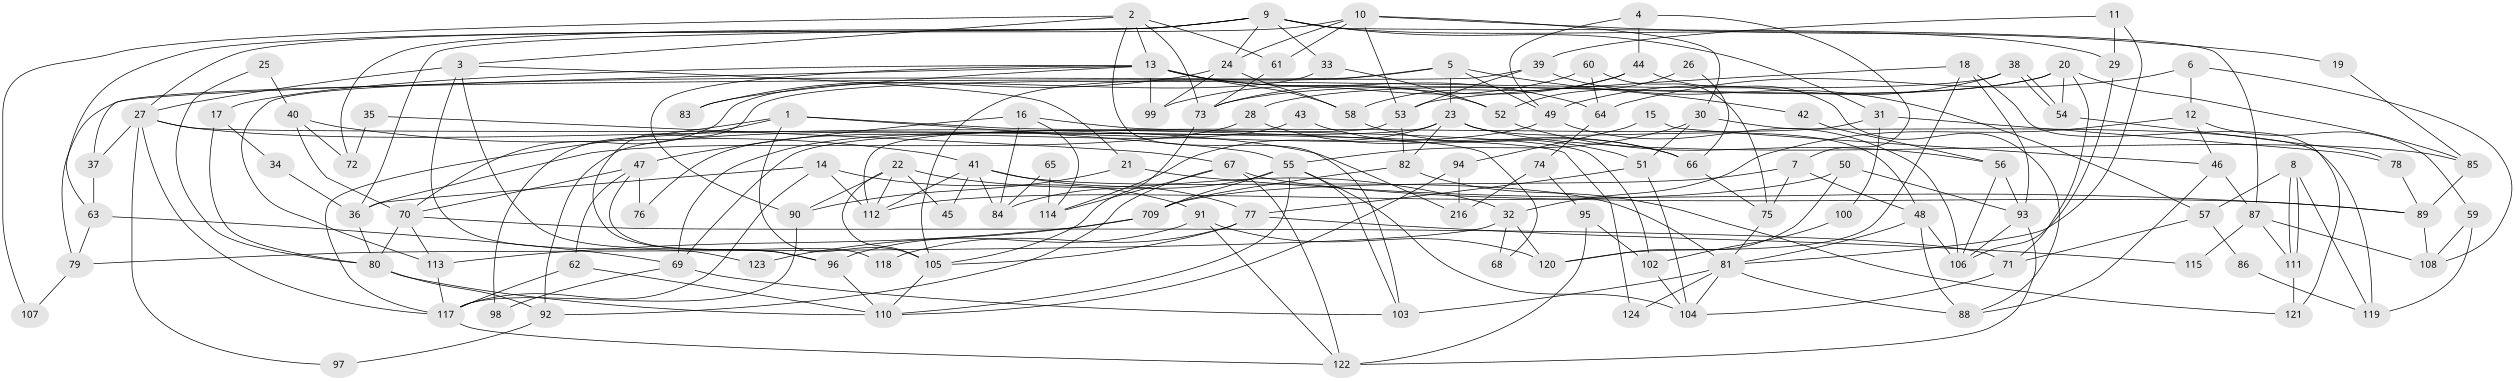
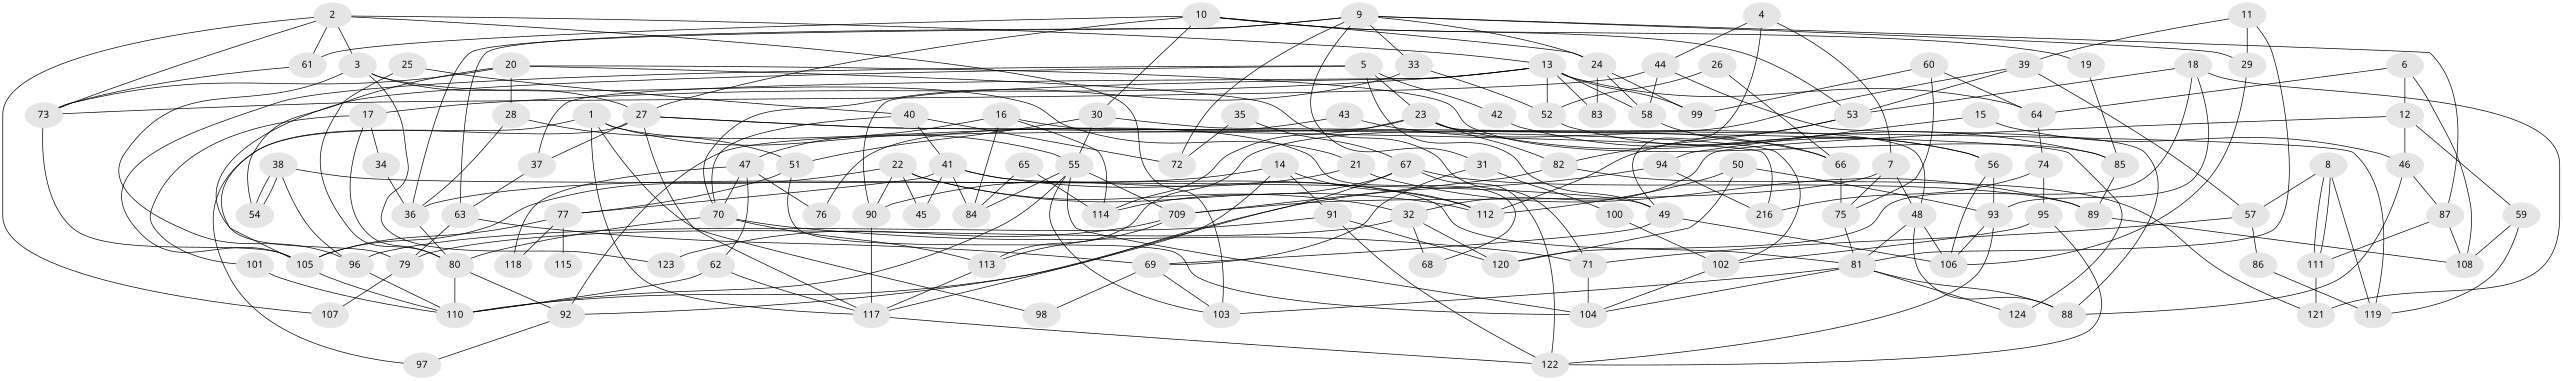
(2397, 165) -> none
(2228, 237) -> none
none -> (255, 265)
